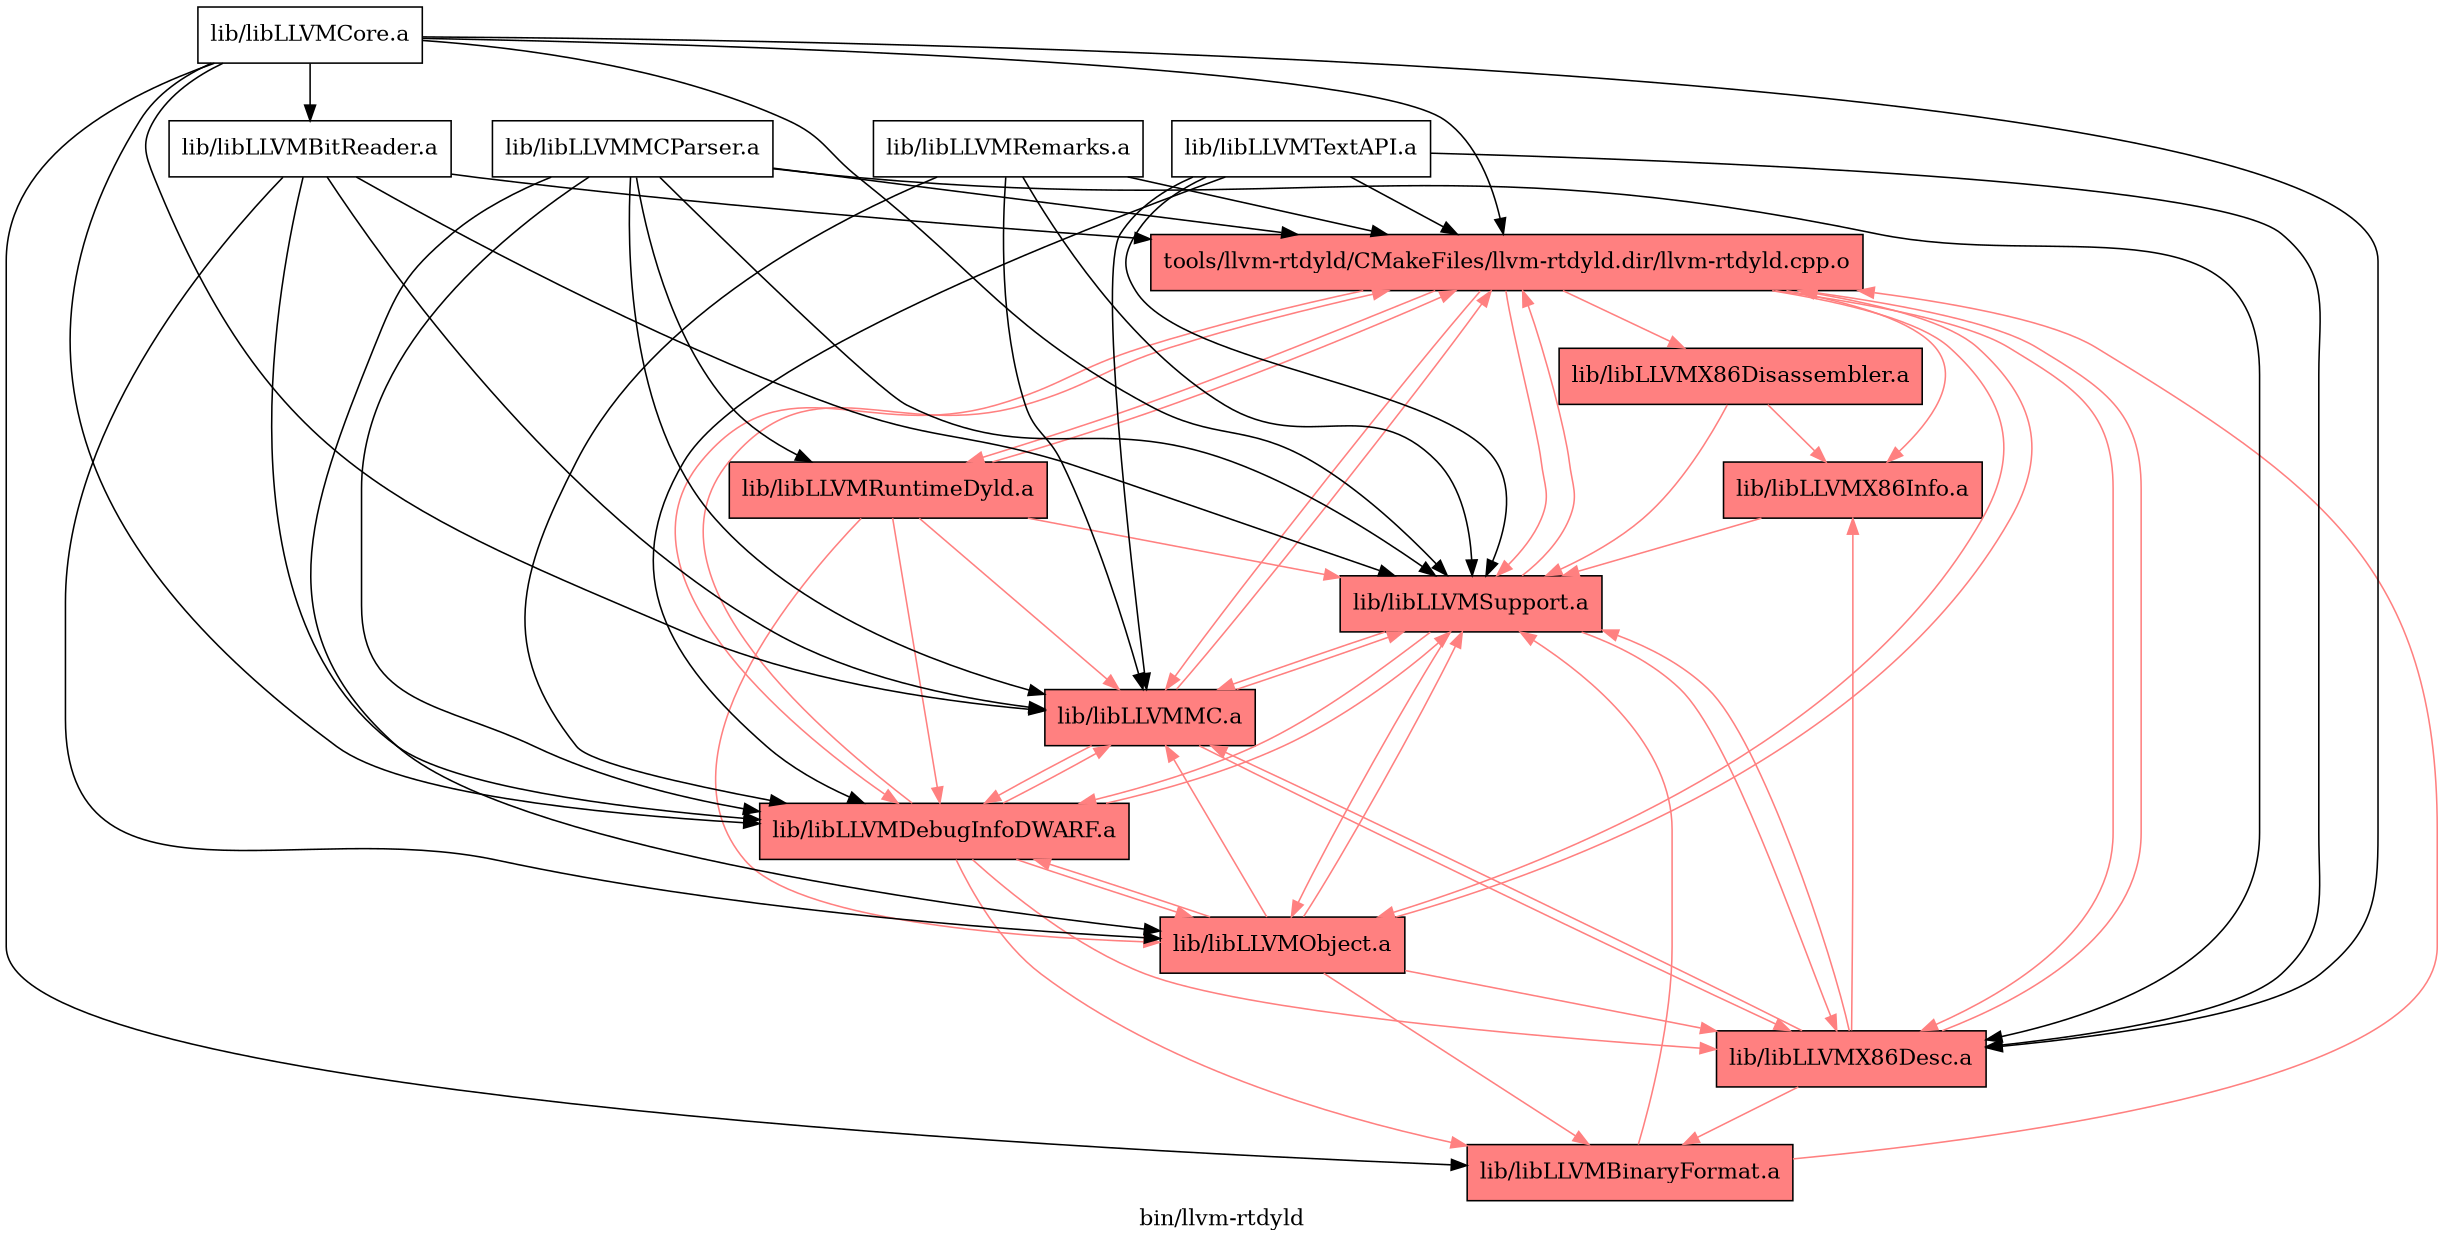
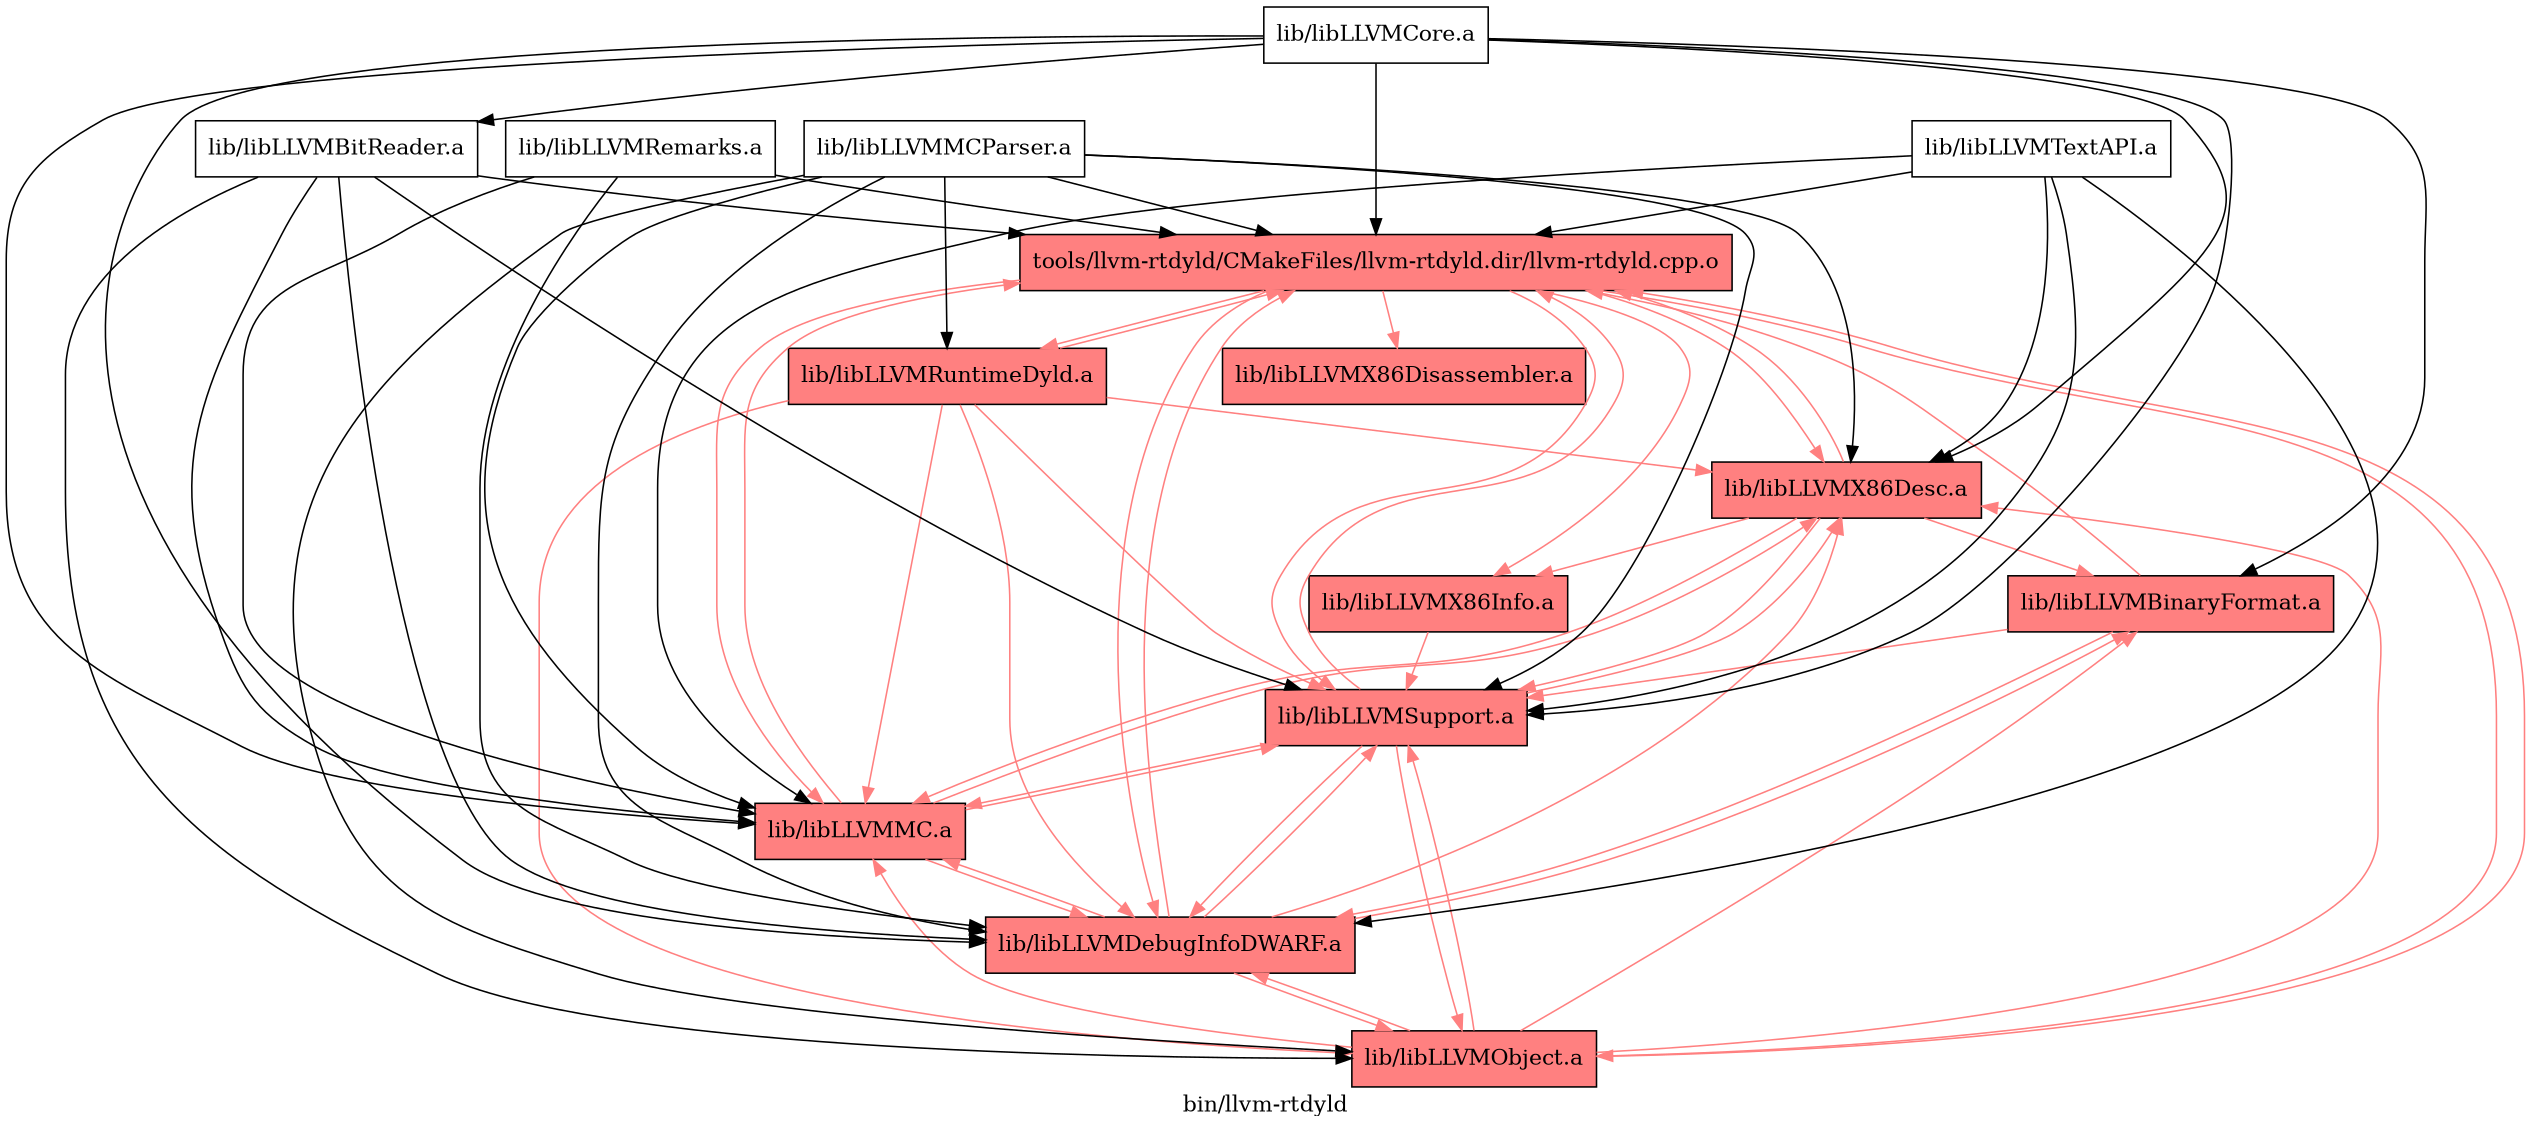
(1236, 410) -> none
(1791, 428) -> none
none -> (1401, 434)
(1659, 503) -> none
none -> (1743, 801)
